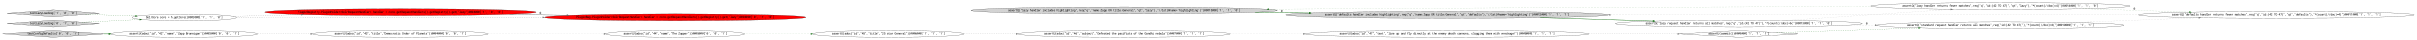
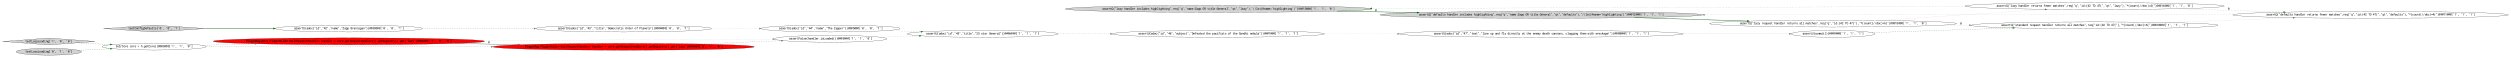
(53, 24) -> (49, 52)
(1739, 34) -> (1833, 34)
none -> (831, 39)
